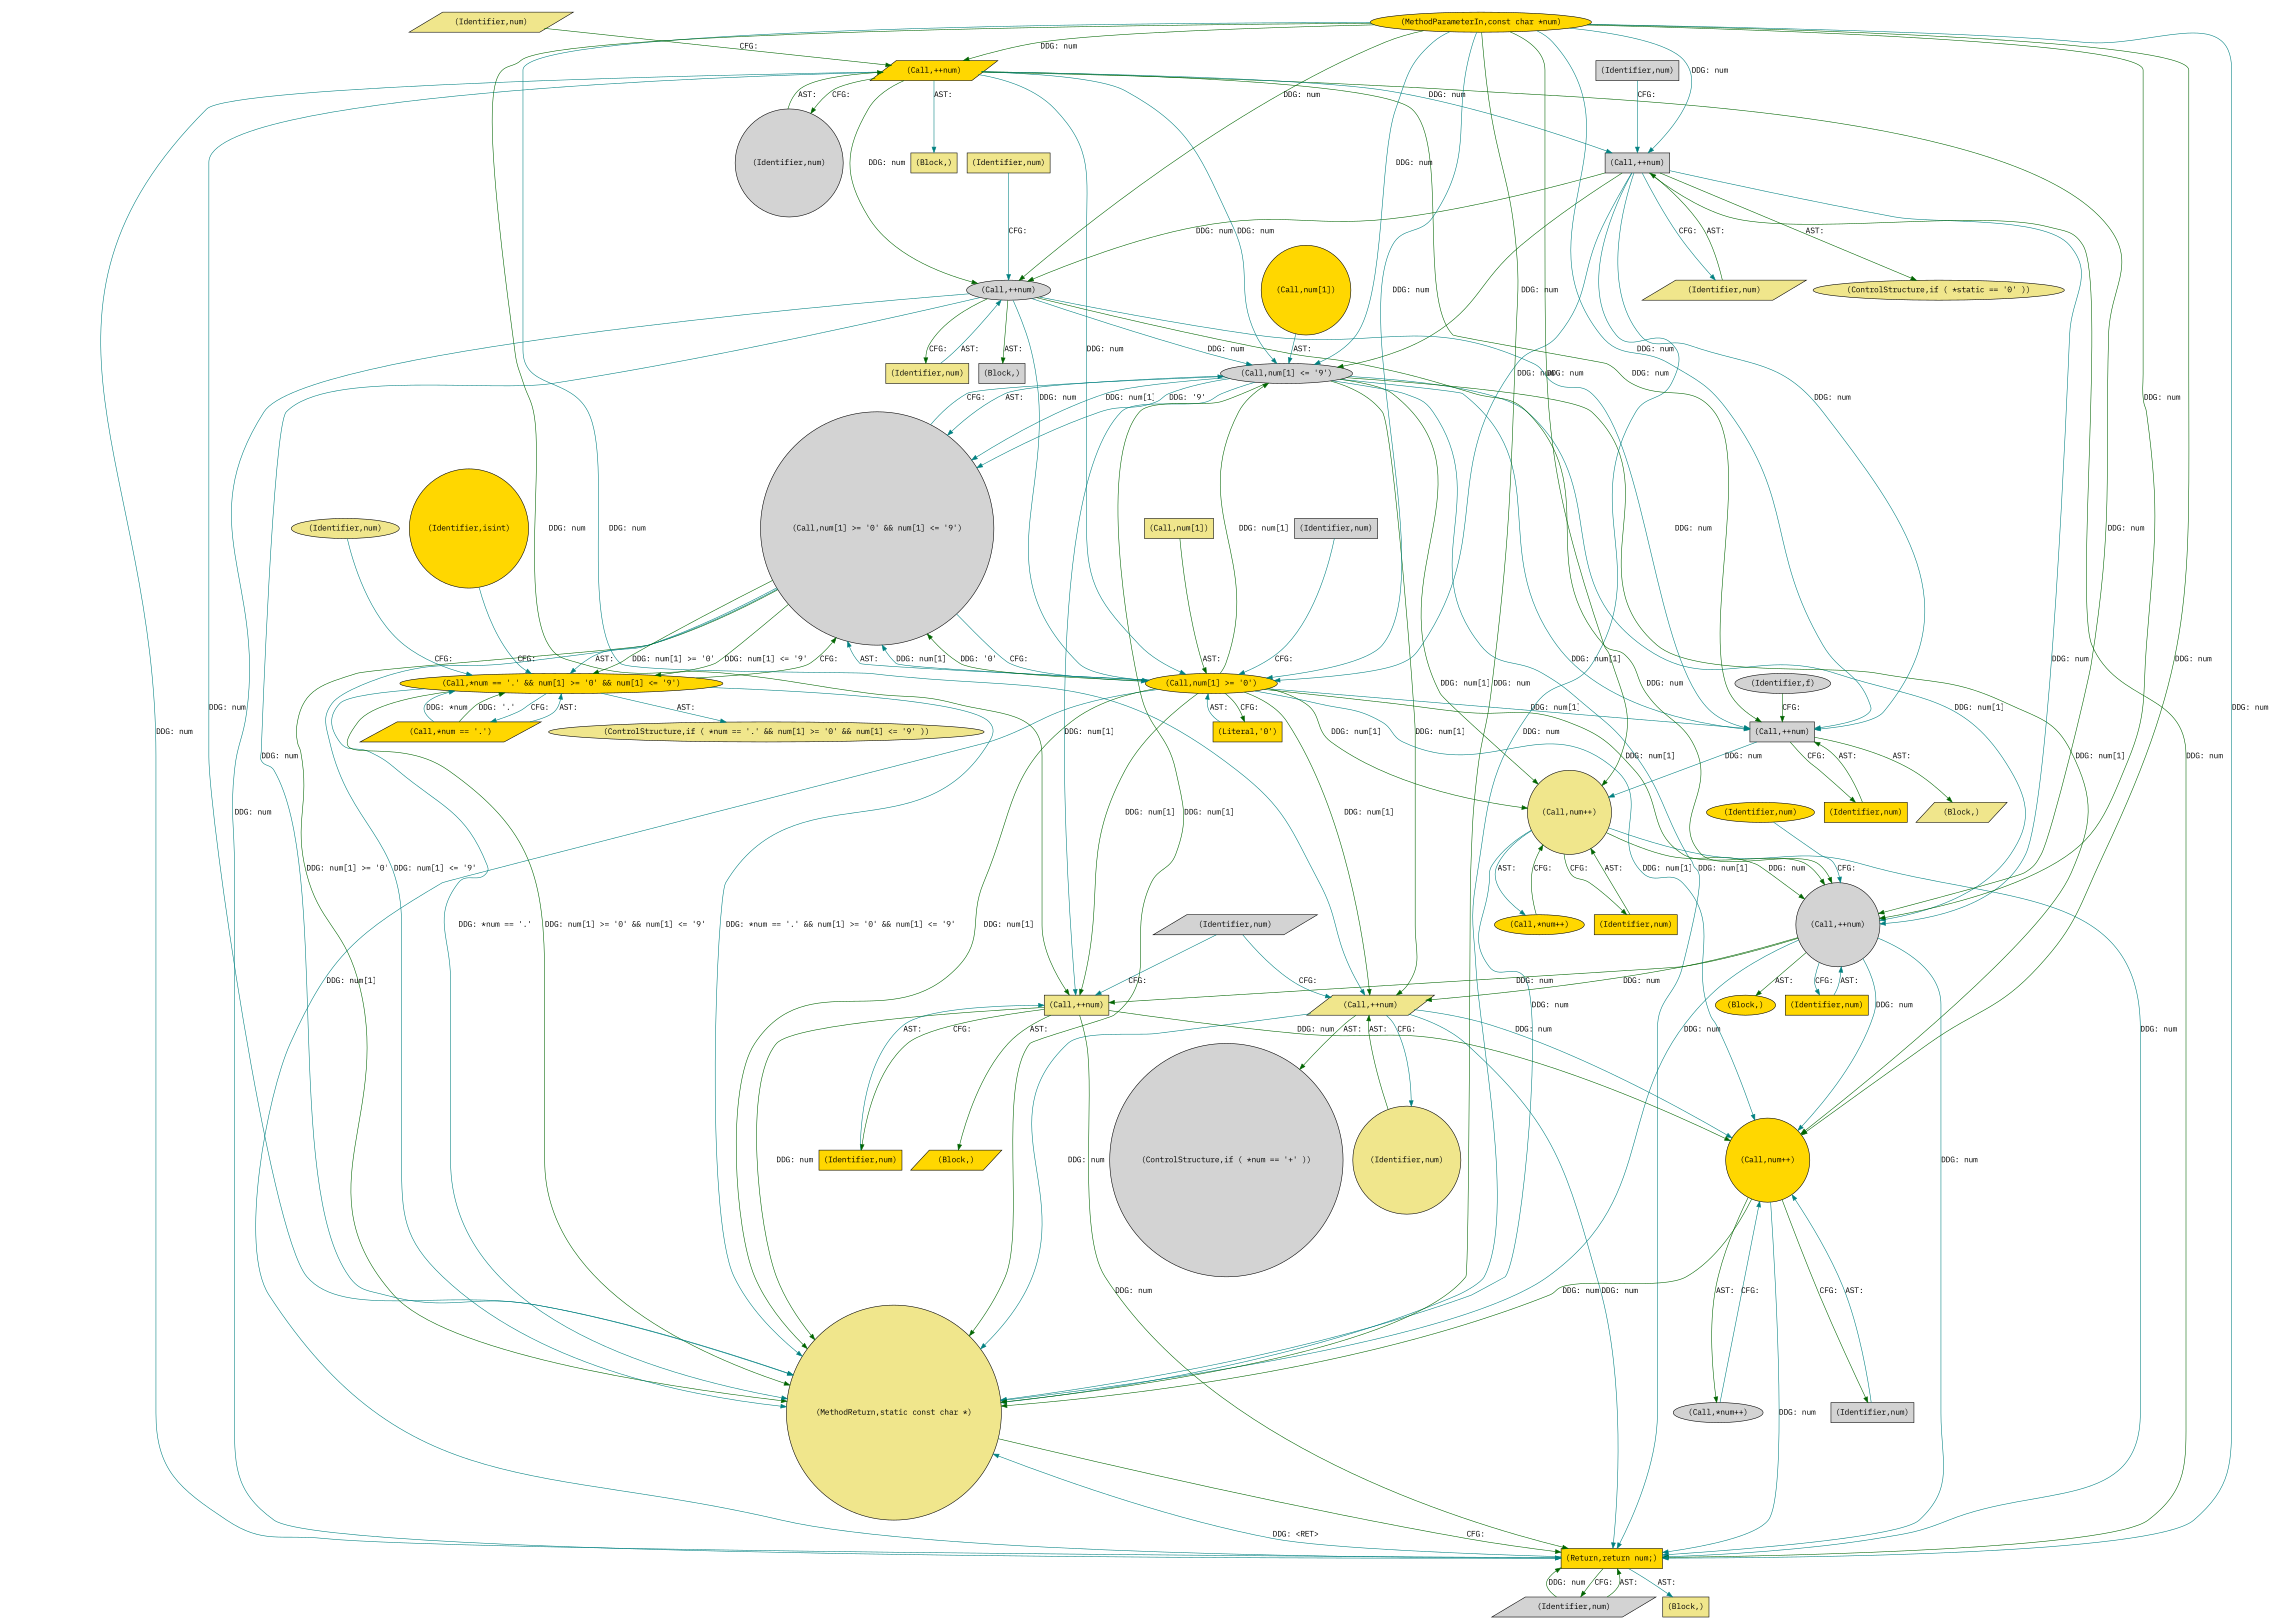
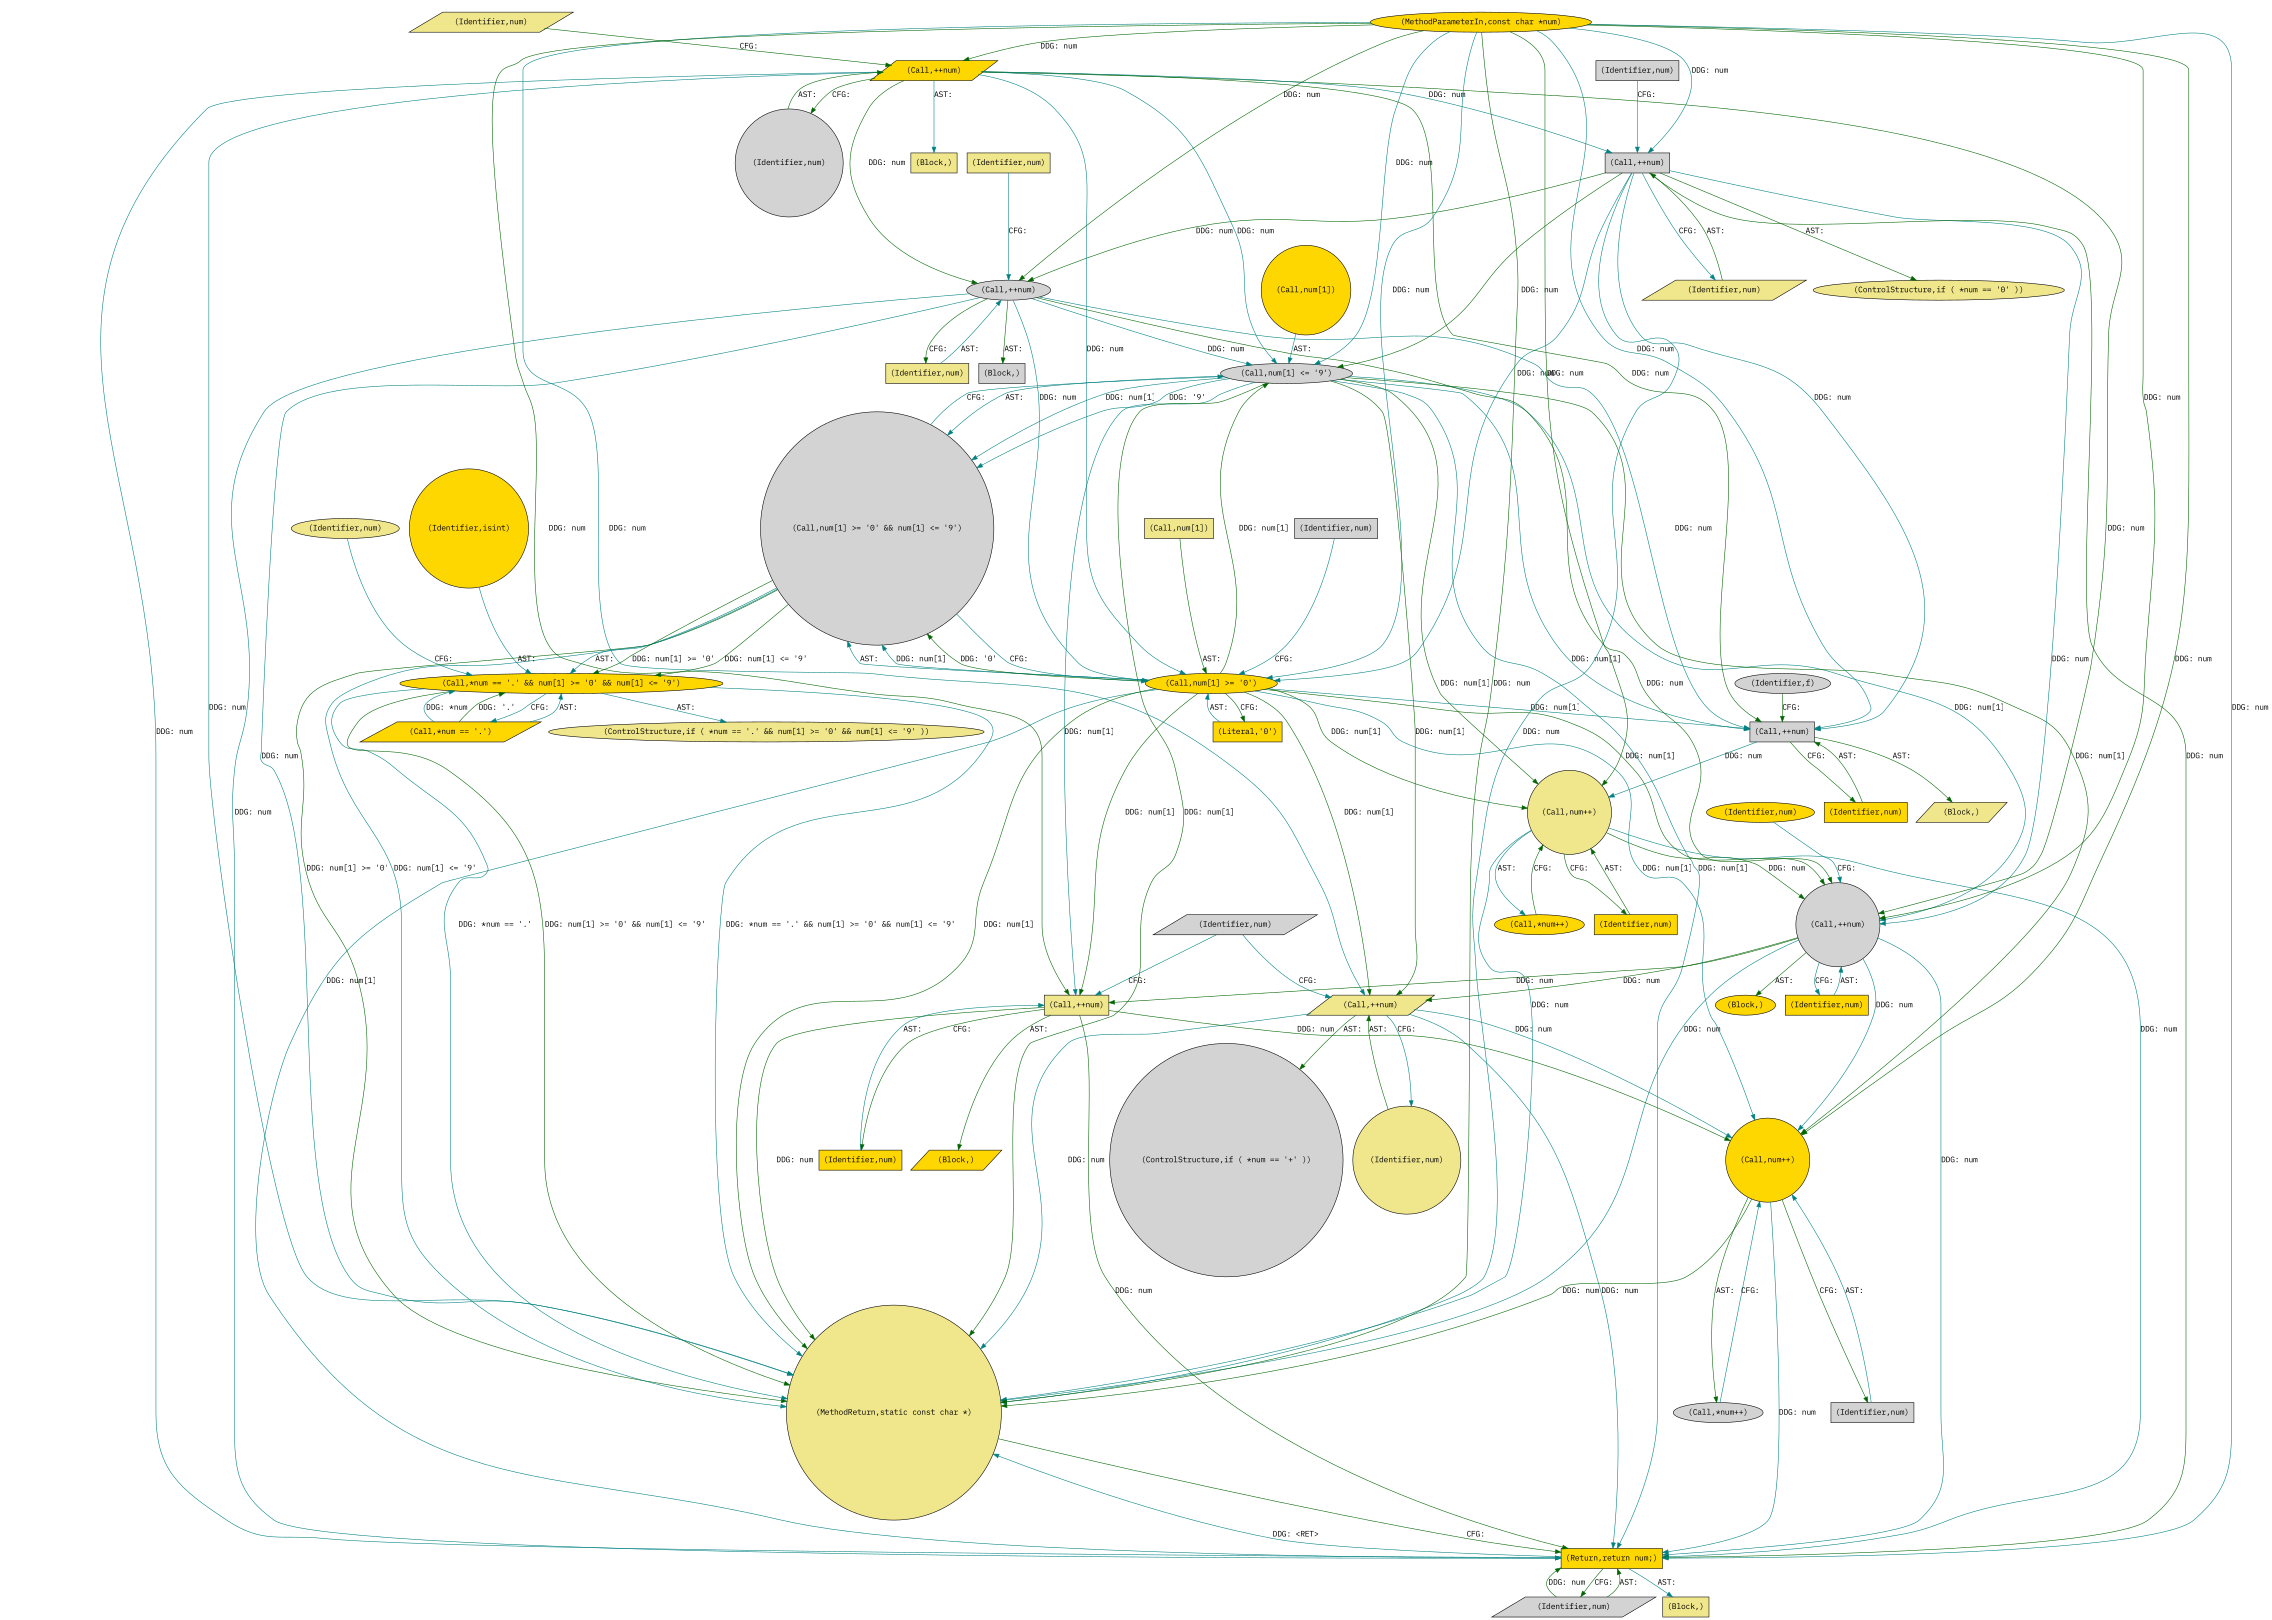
(1939, 290) -> (1939, 290)
(529, 659) -> (529, 659)
(794, 668) -> none
